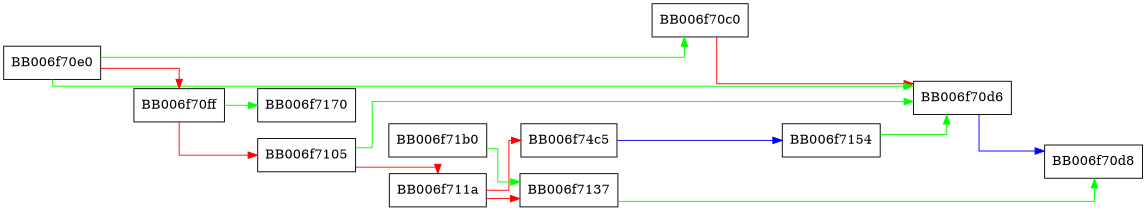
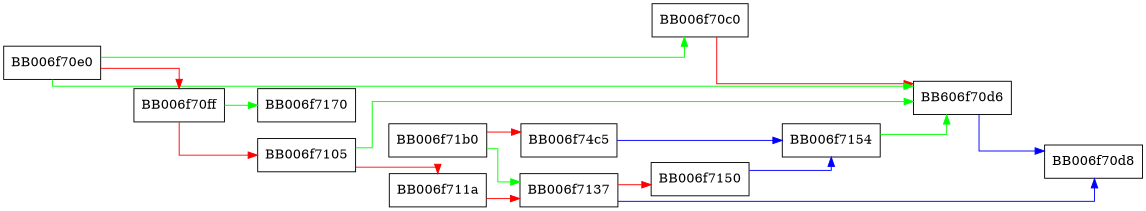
(962, 98) -> (962, 98)
(509, 175) -> (499, 132)
none -> (700, 179)
(863, 201) -> (863, 201)
